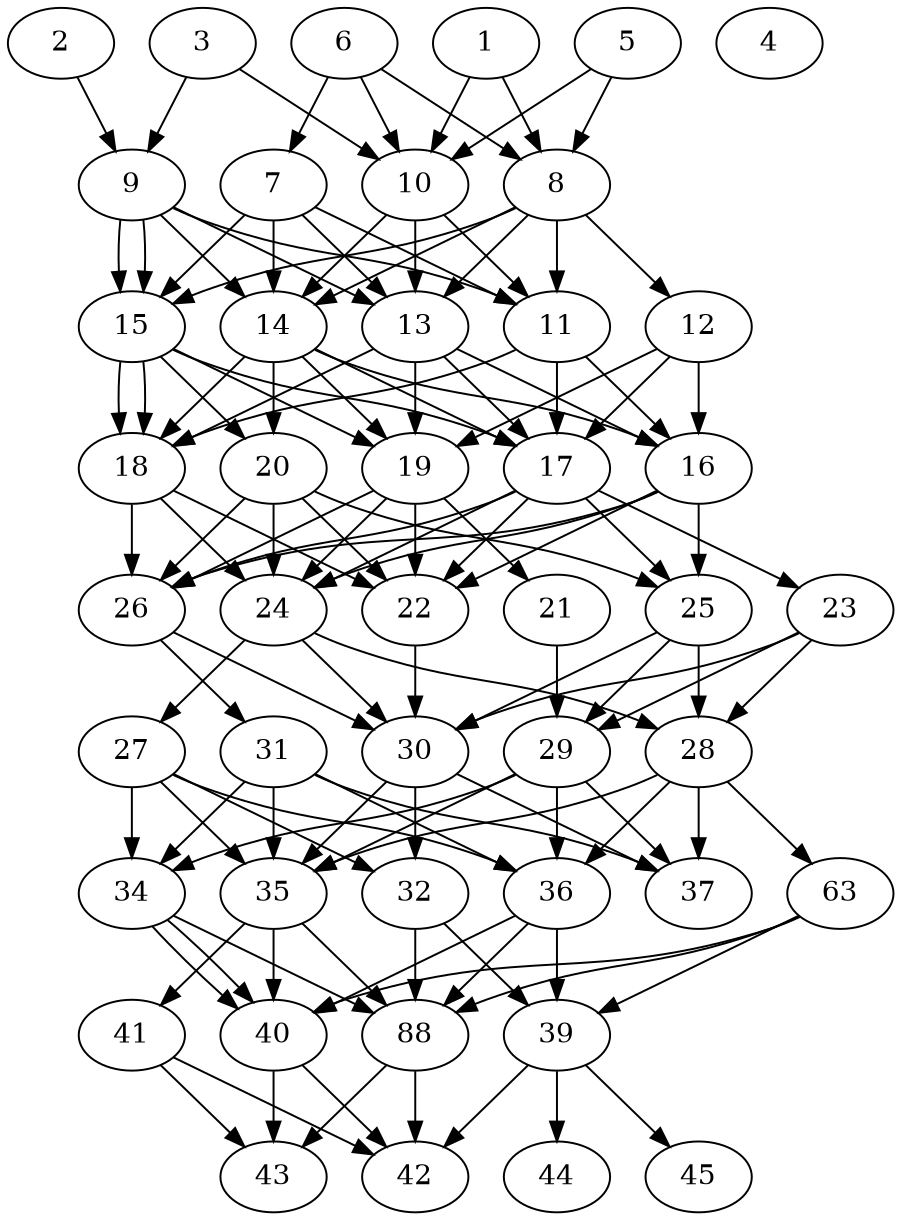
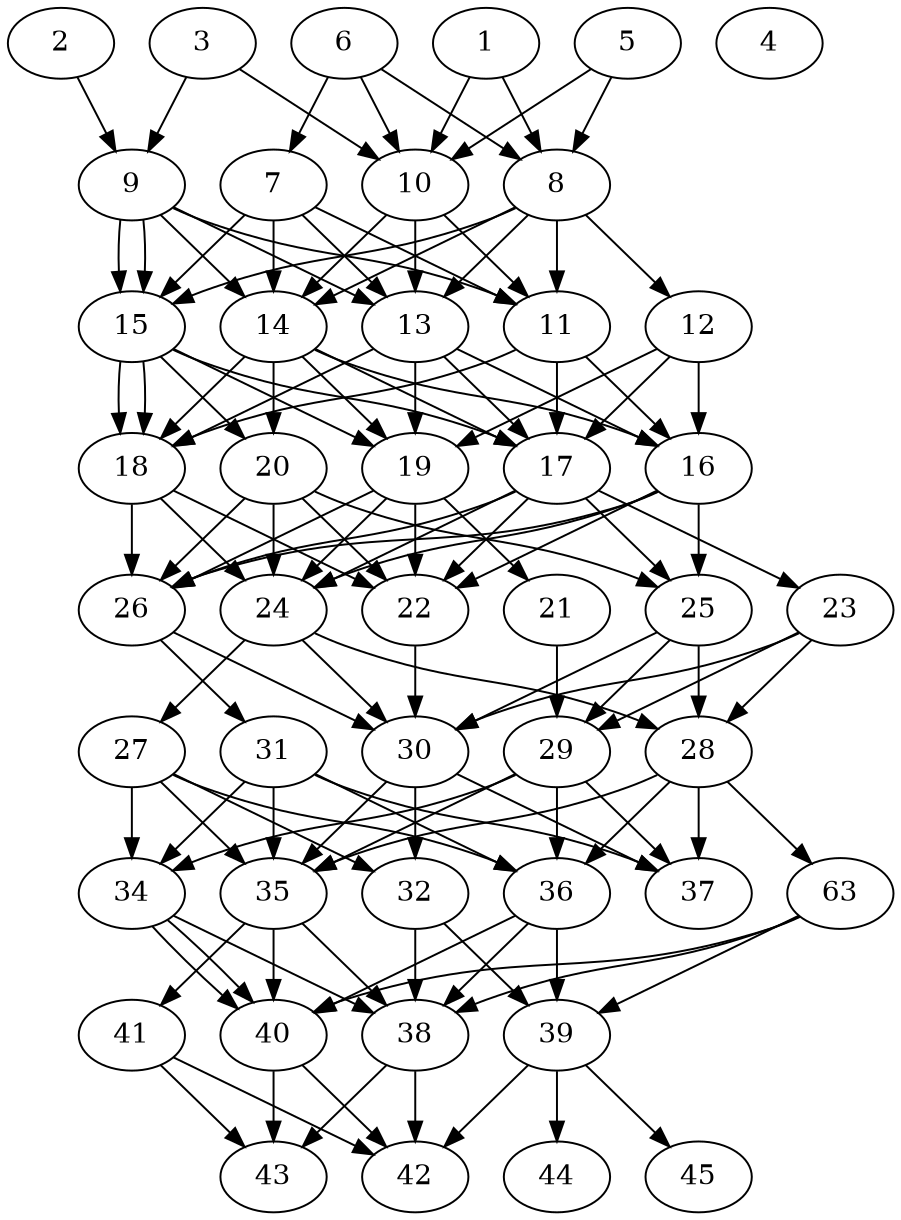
(415, 1035) -> (415, 1035)
